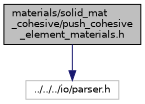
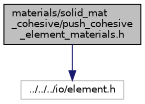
(72, 90) -> (72, 90)
